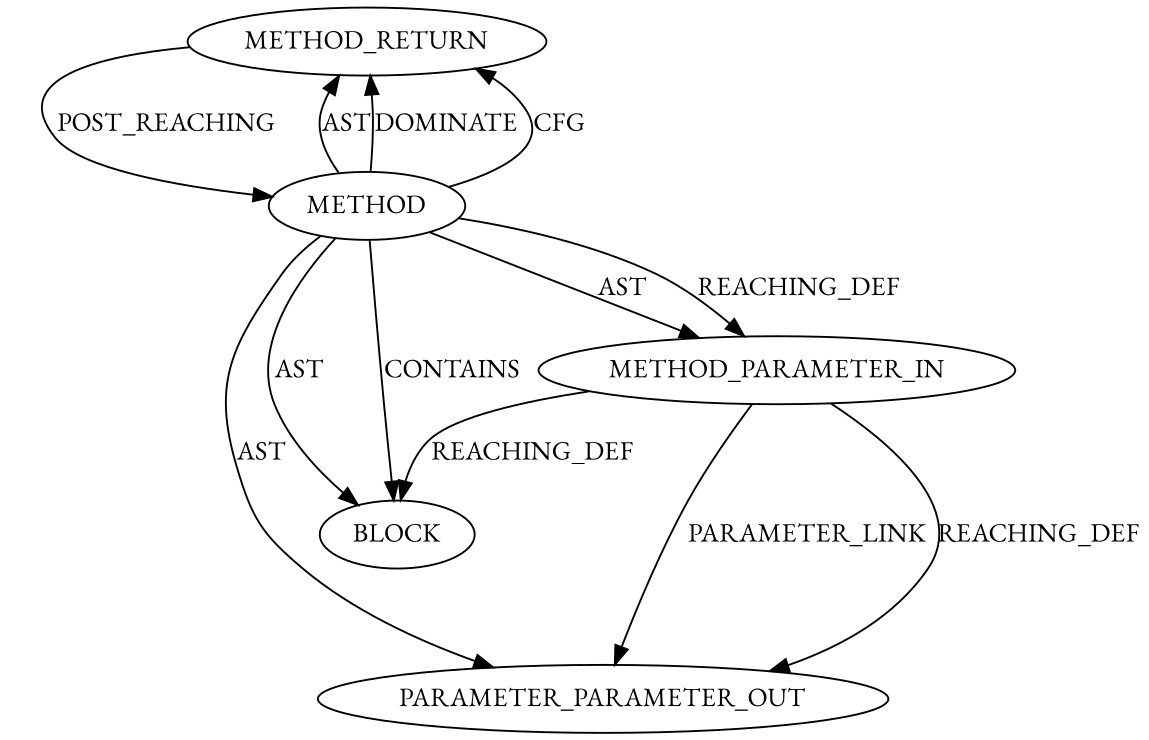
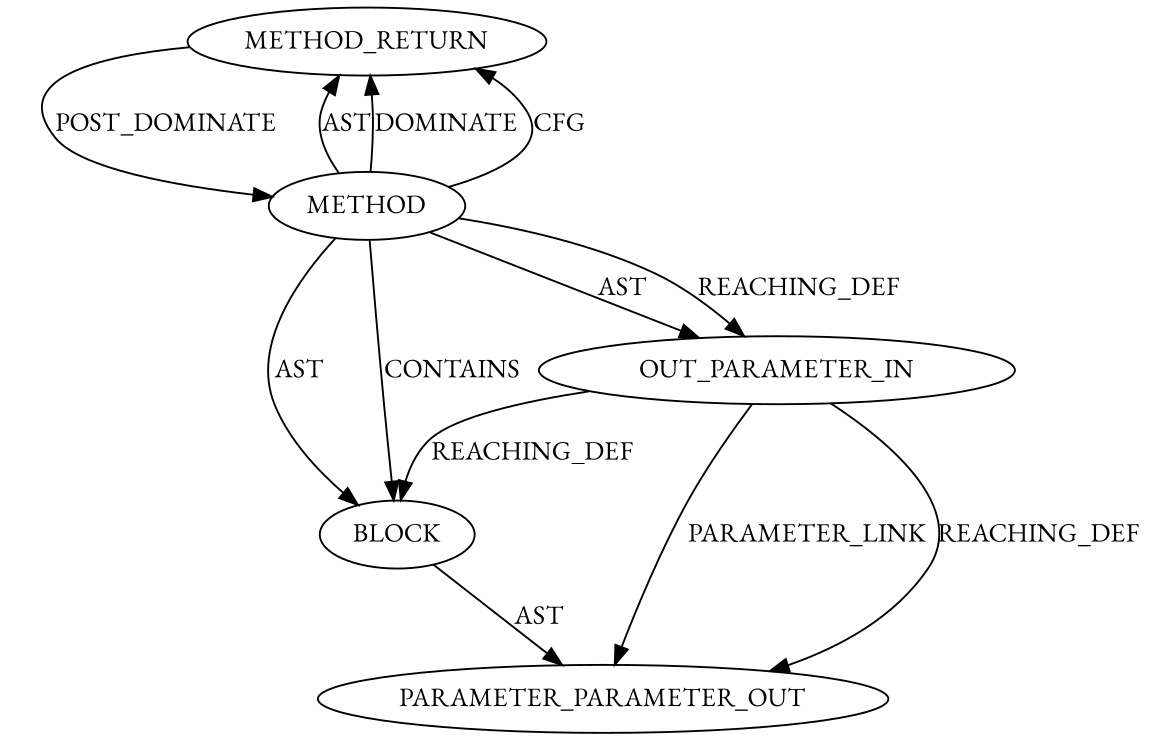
(167, 124) -> (167, 124)
(777, 370) -> (777, 370)
(246, 495) -> (490, 609)
